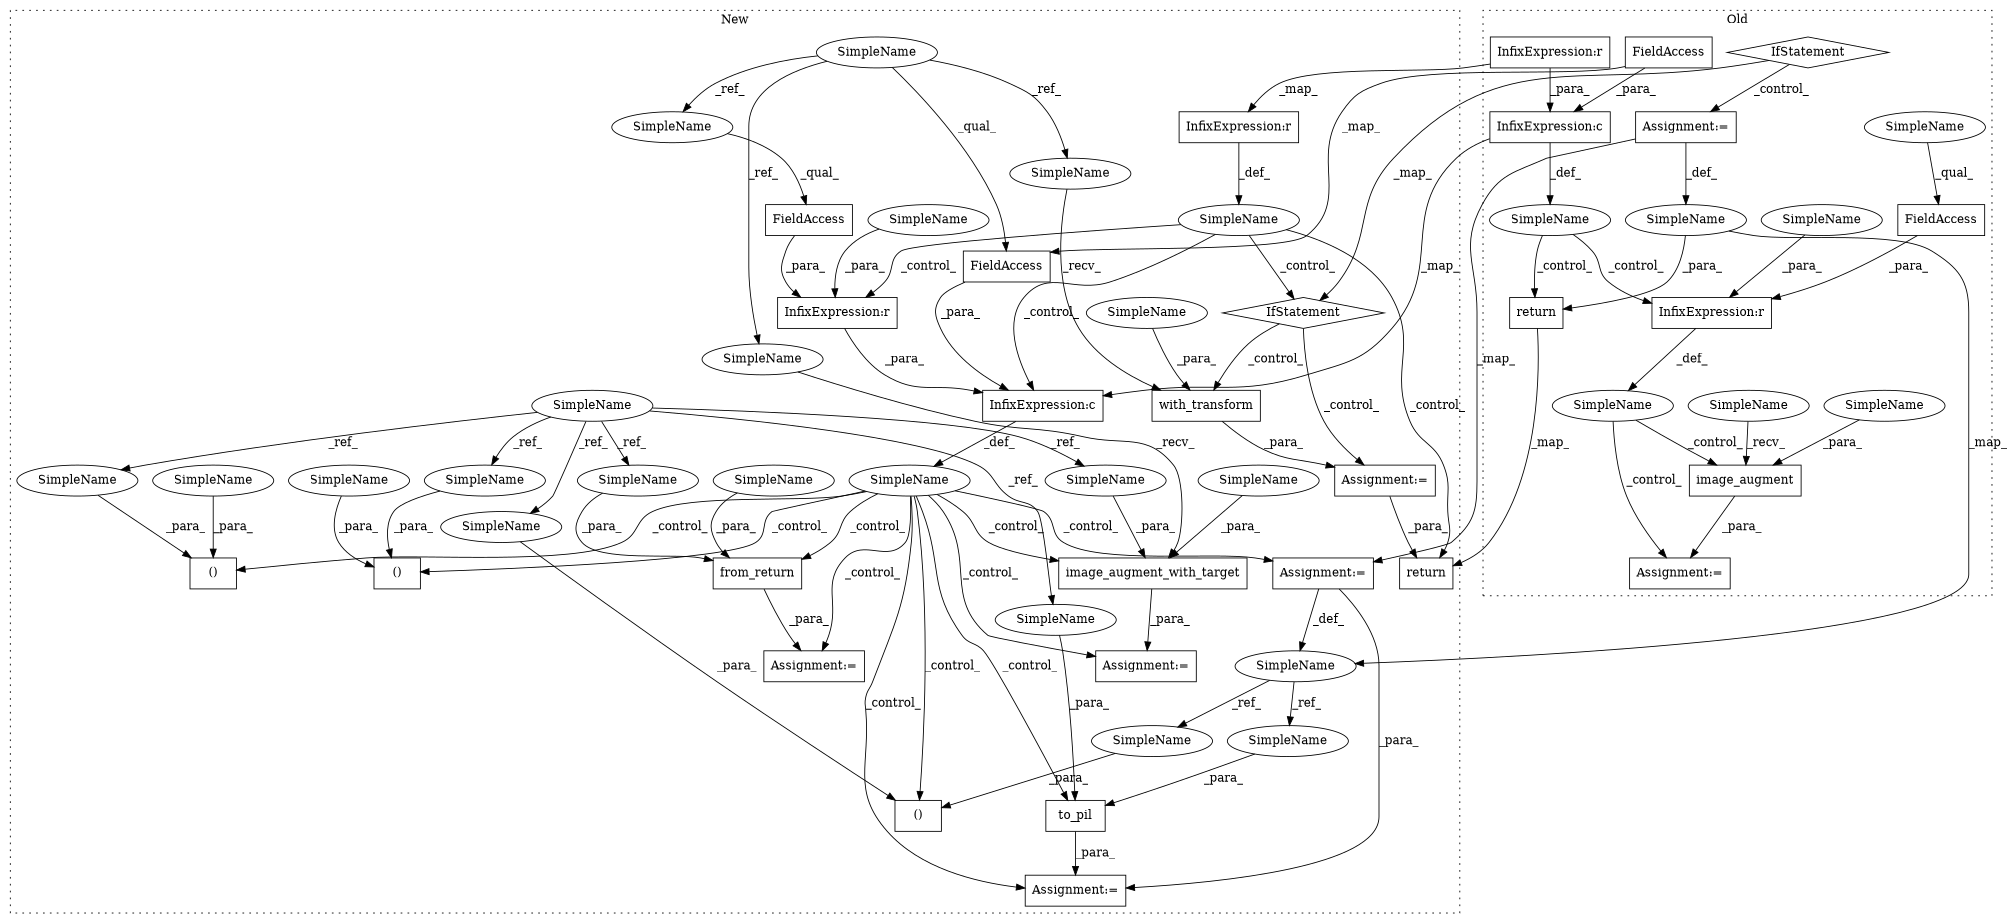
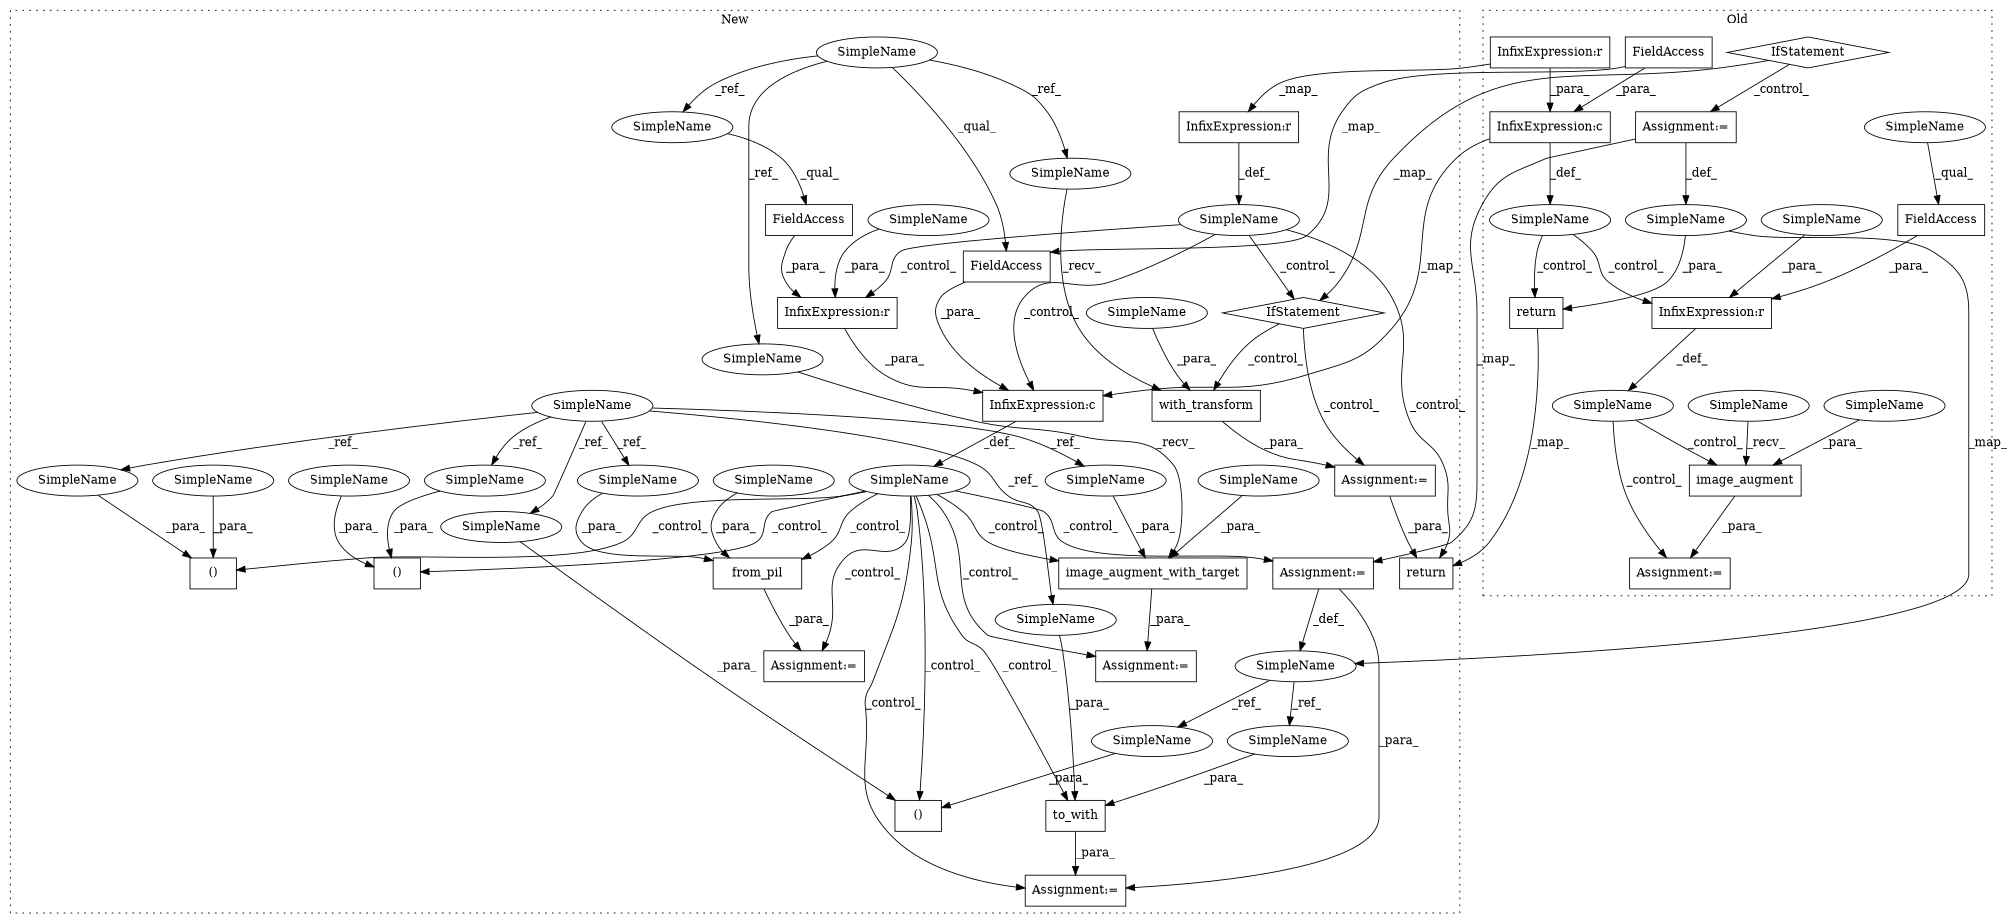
(757, 573) -> (757, 573)
(1076, 816) -> (1076, 816)
